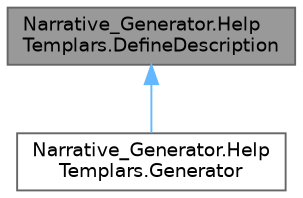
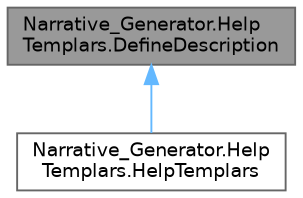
(151, 162) -> (151, 162)
